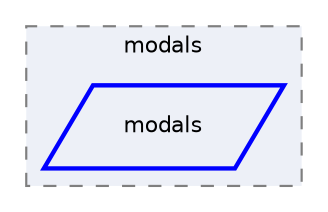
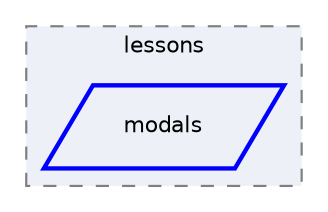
(164, 47) -> (164, 47)
